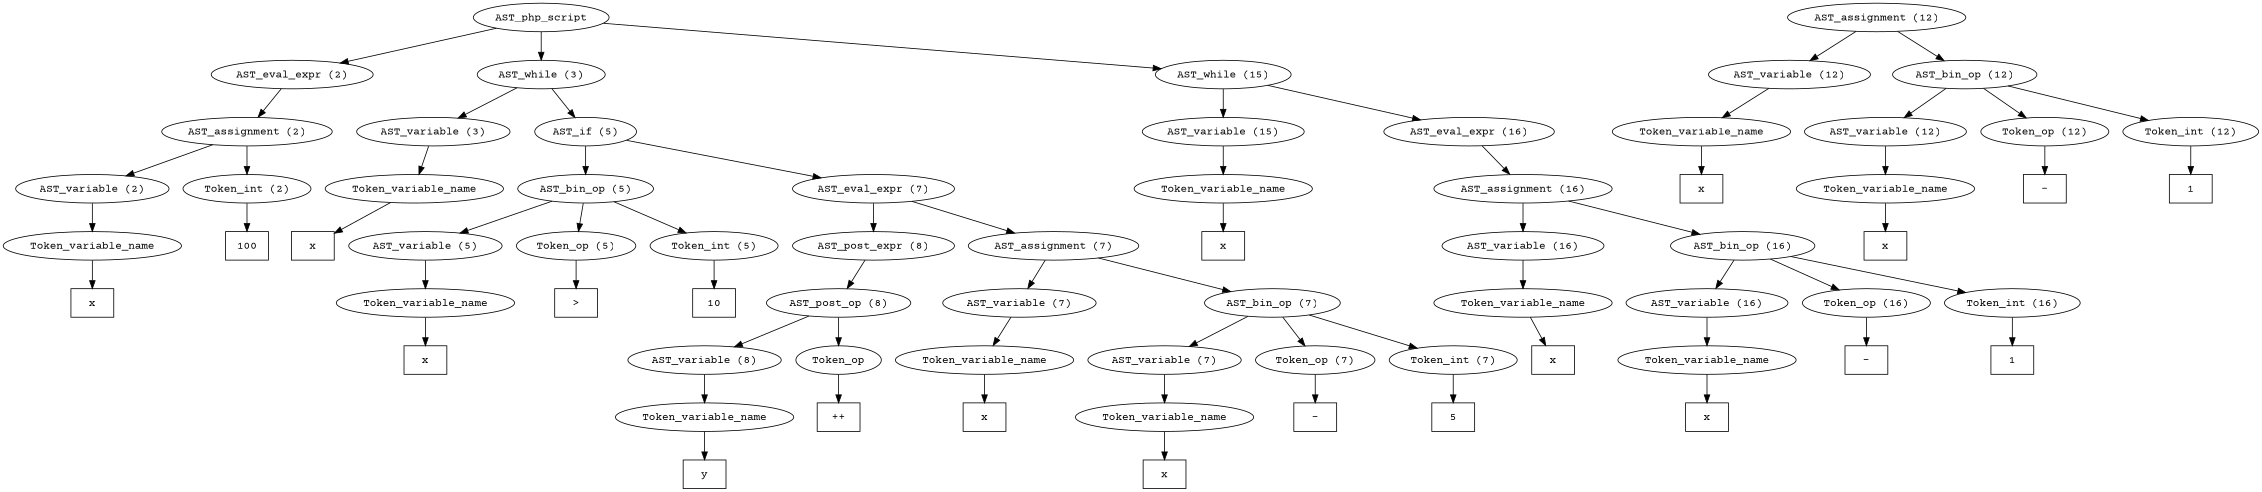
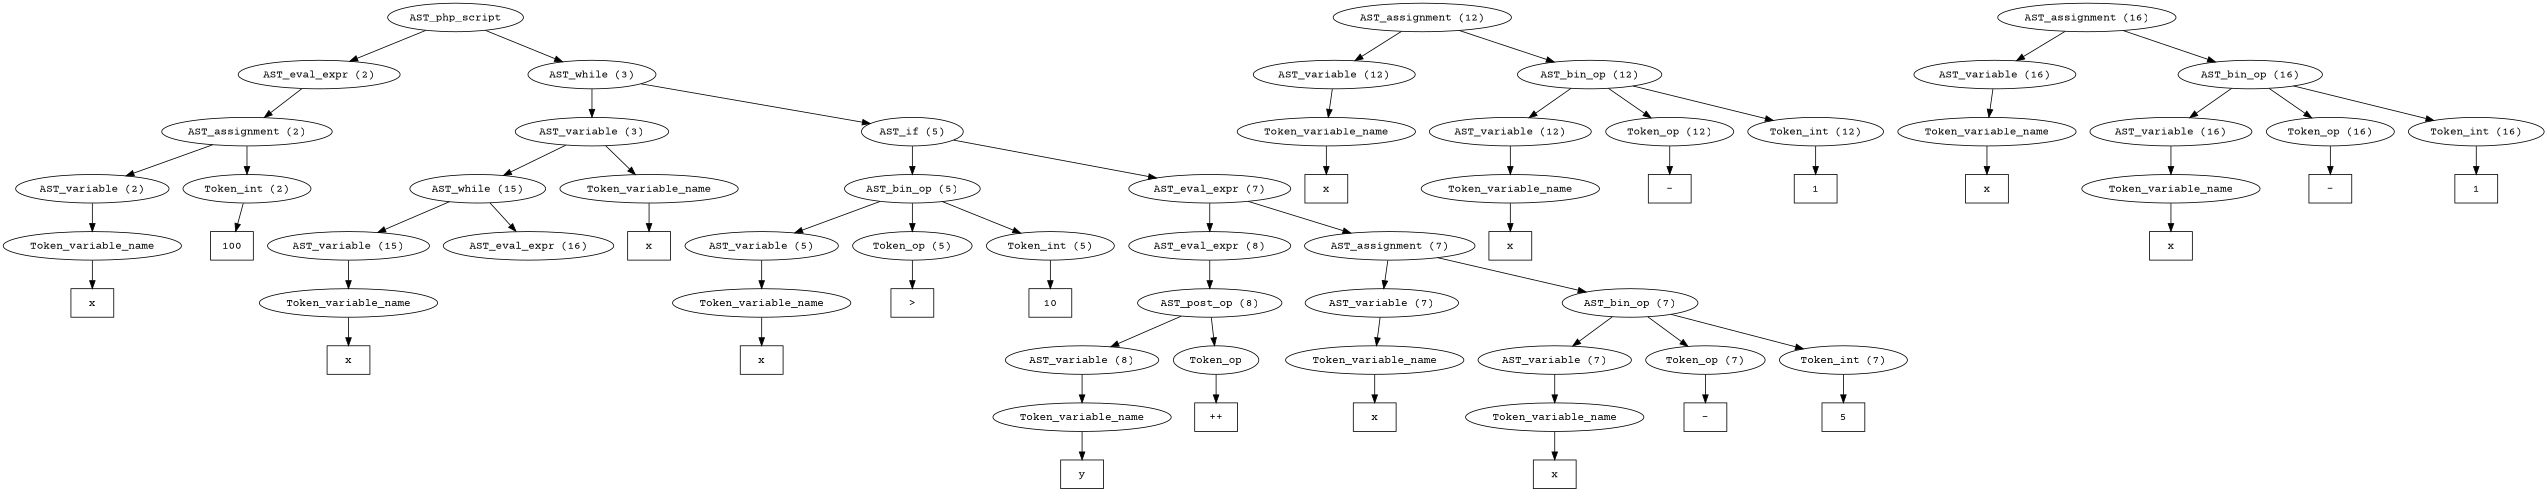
(878, 46) -> (538, 159)
(1493, 157) -> none
(873, 246) -> (1210, 246)
